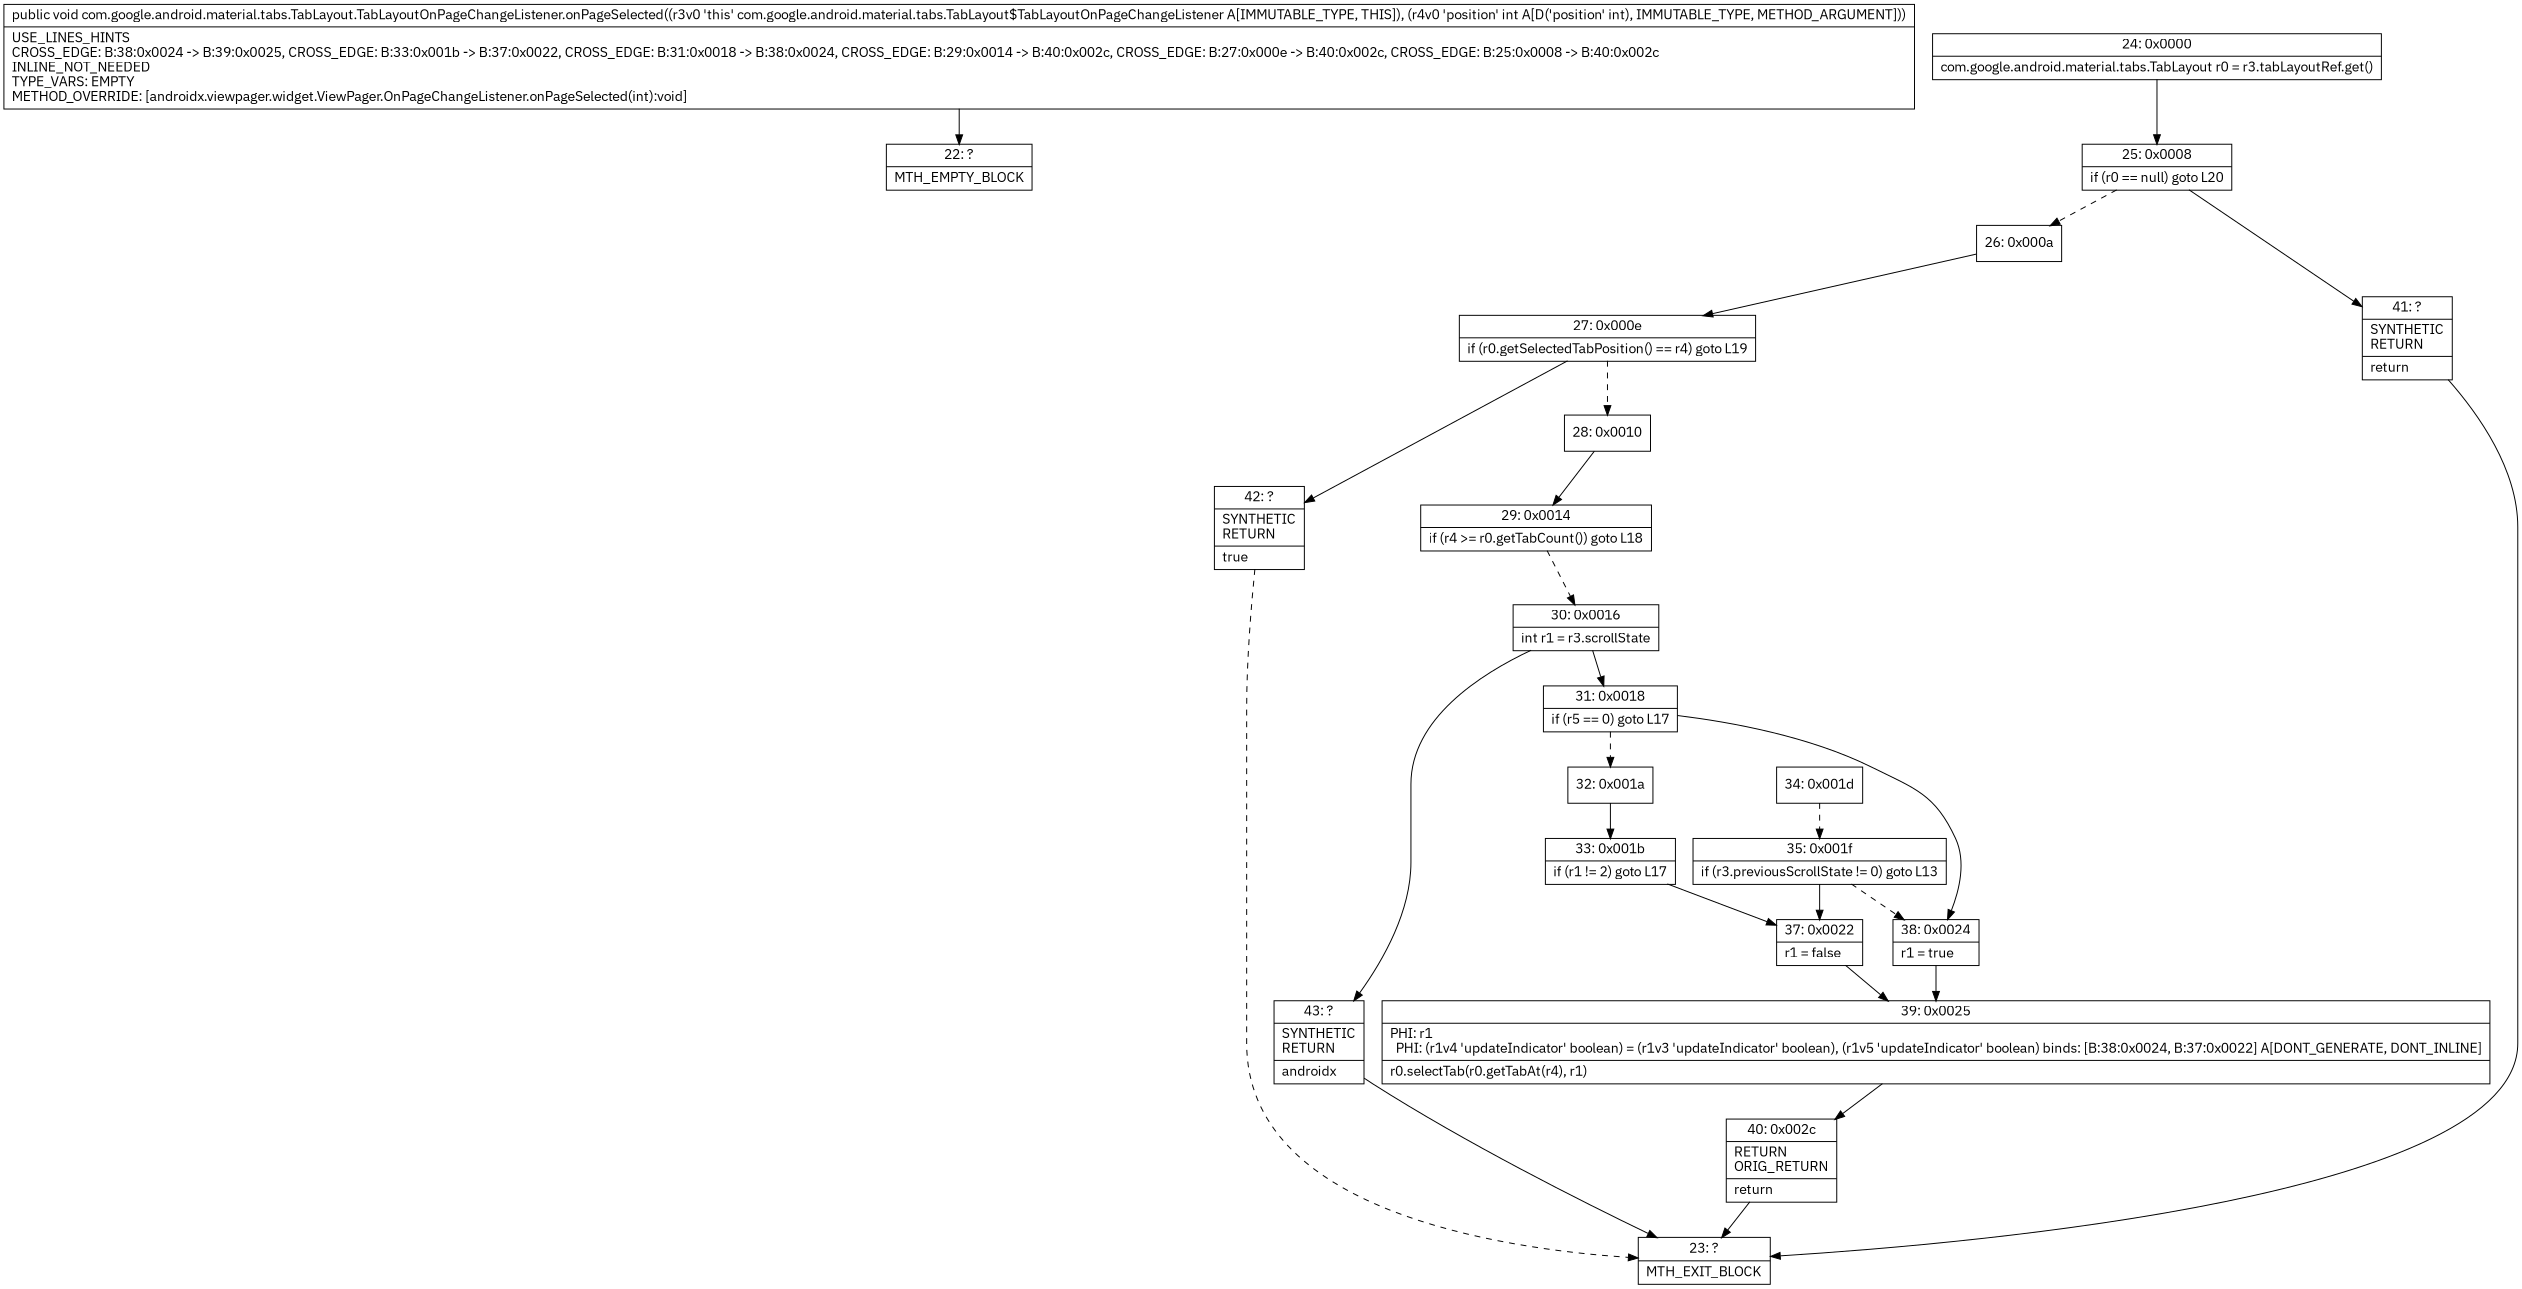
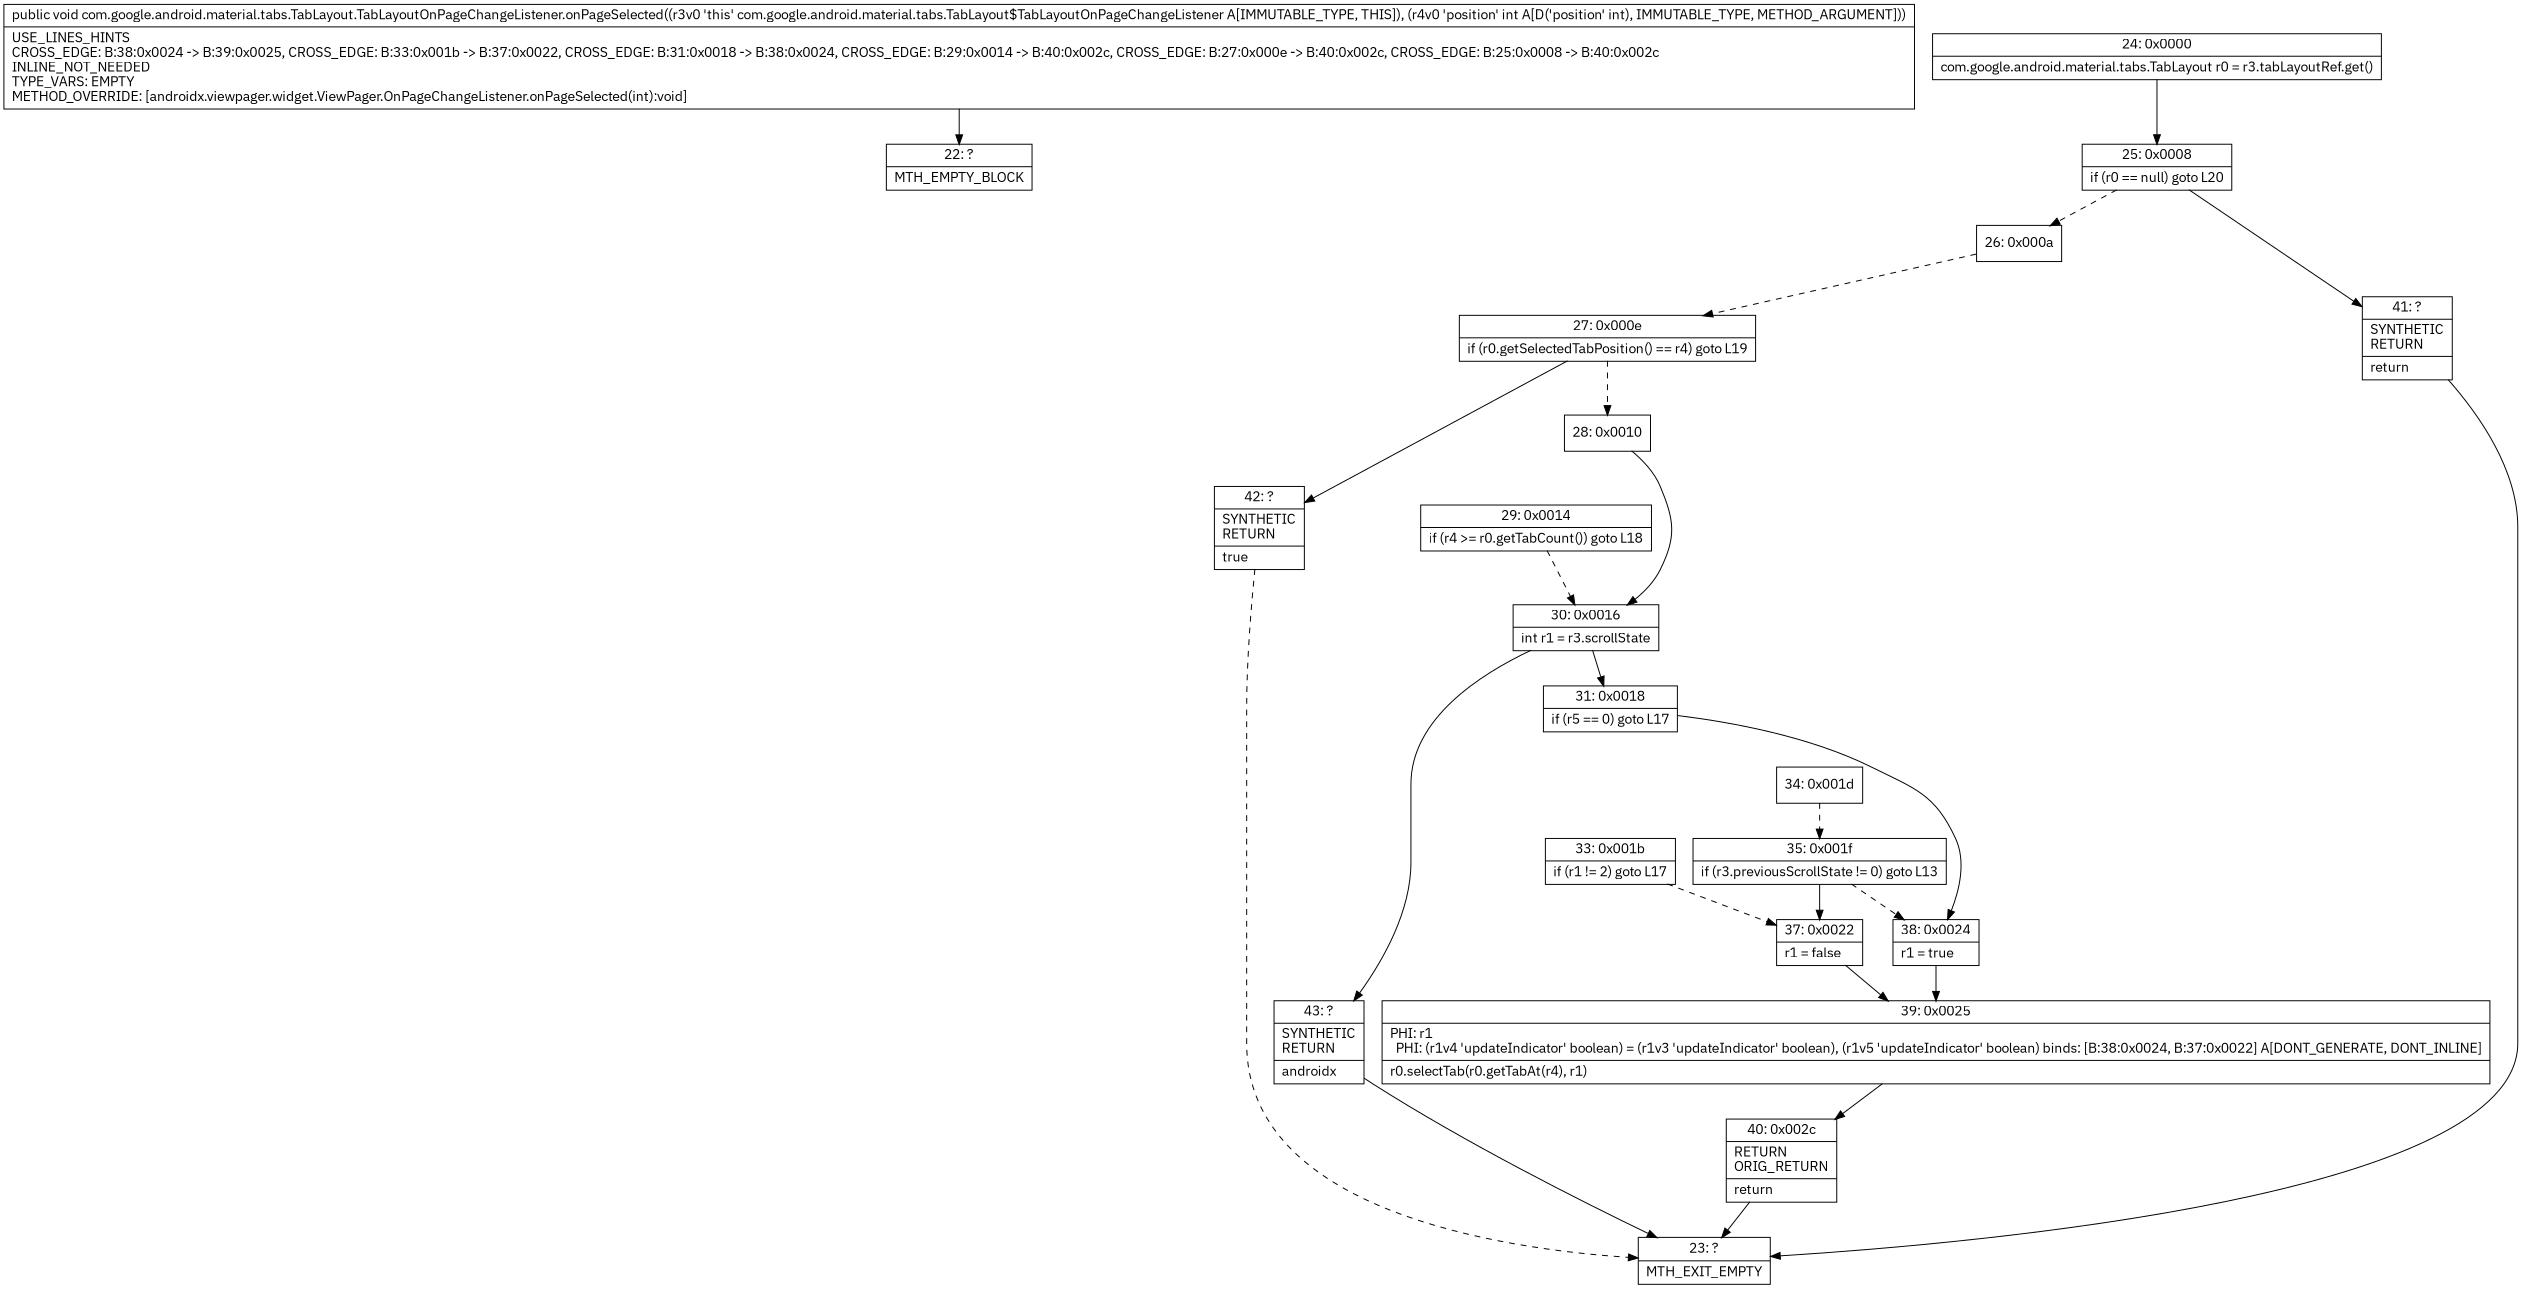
(1844, 284) -> (1844, 284)
(1577, 474) -> (1671, 525)
(1610, 785) -> none
(1717, 903) -> (1717, 903)
(1704, 1272) -> (1704, 1272)
